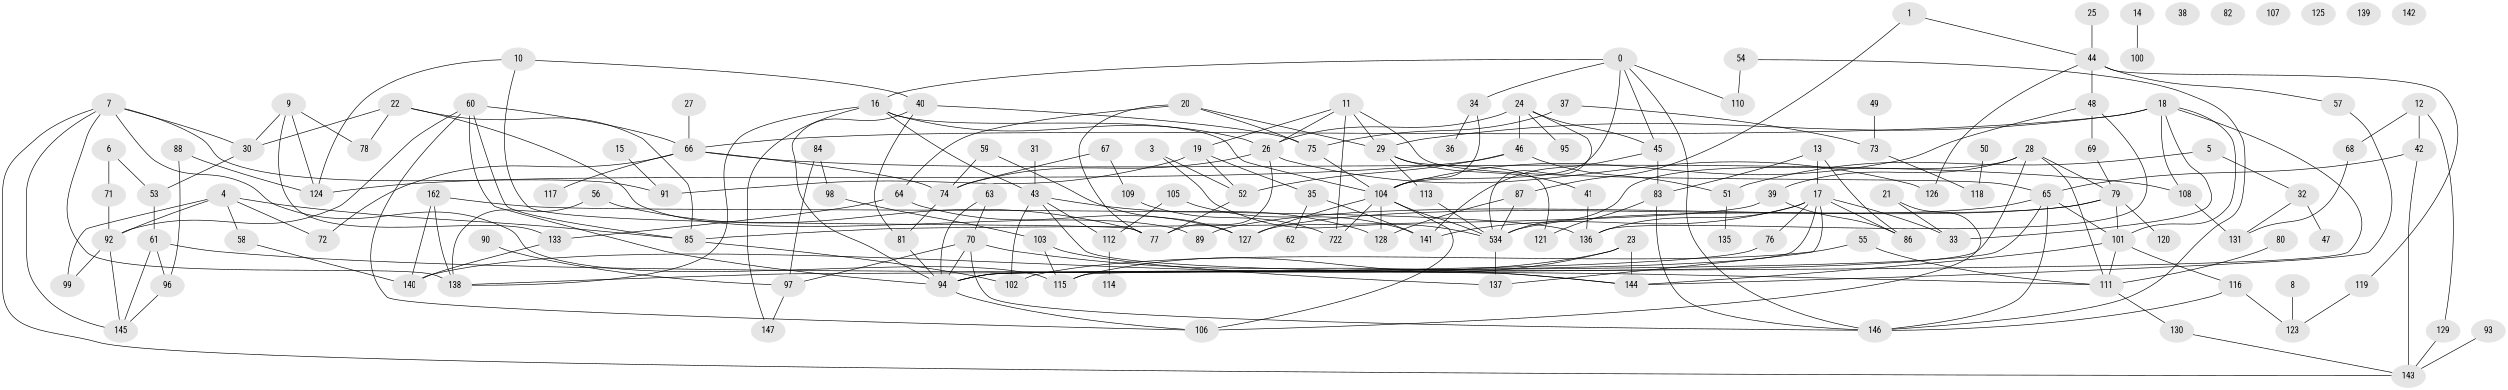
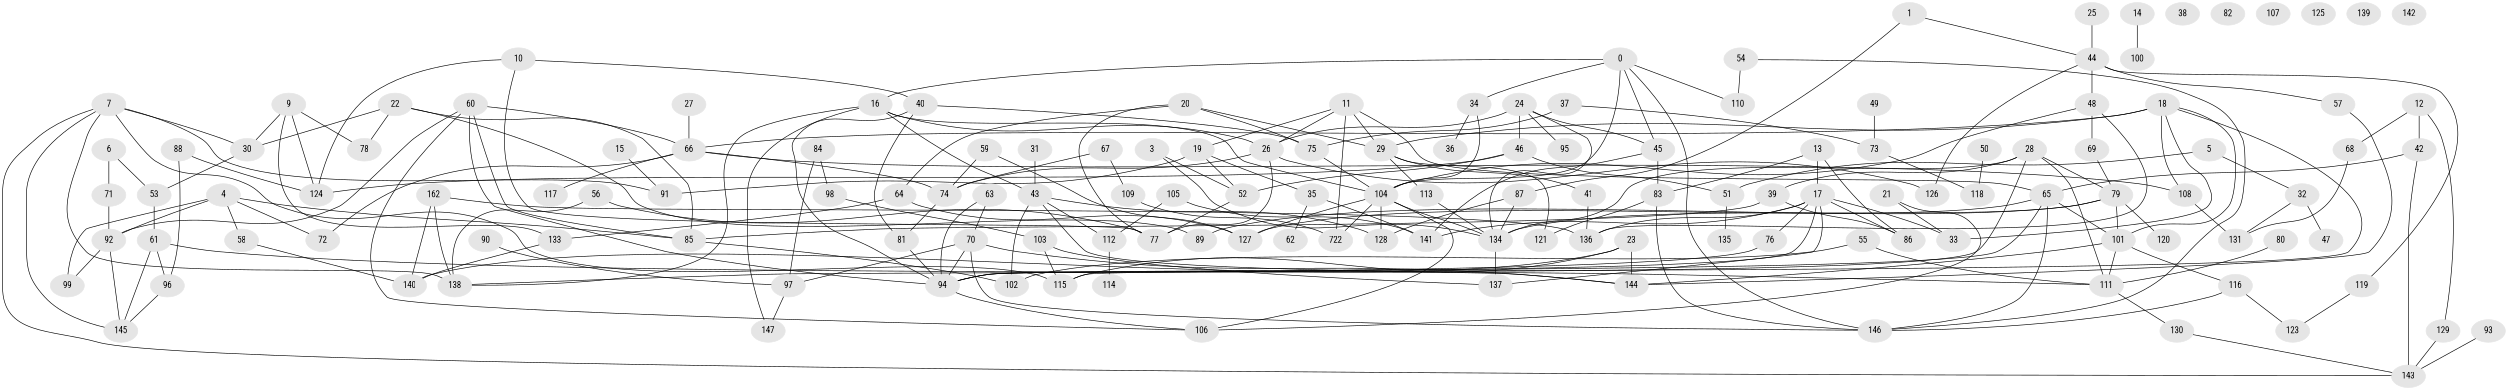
(1496, 240) -> (1496, 240)
(2293, 286) -> none
